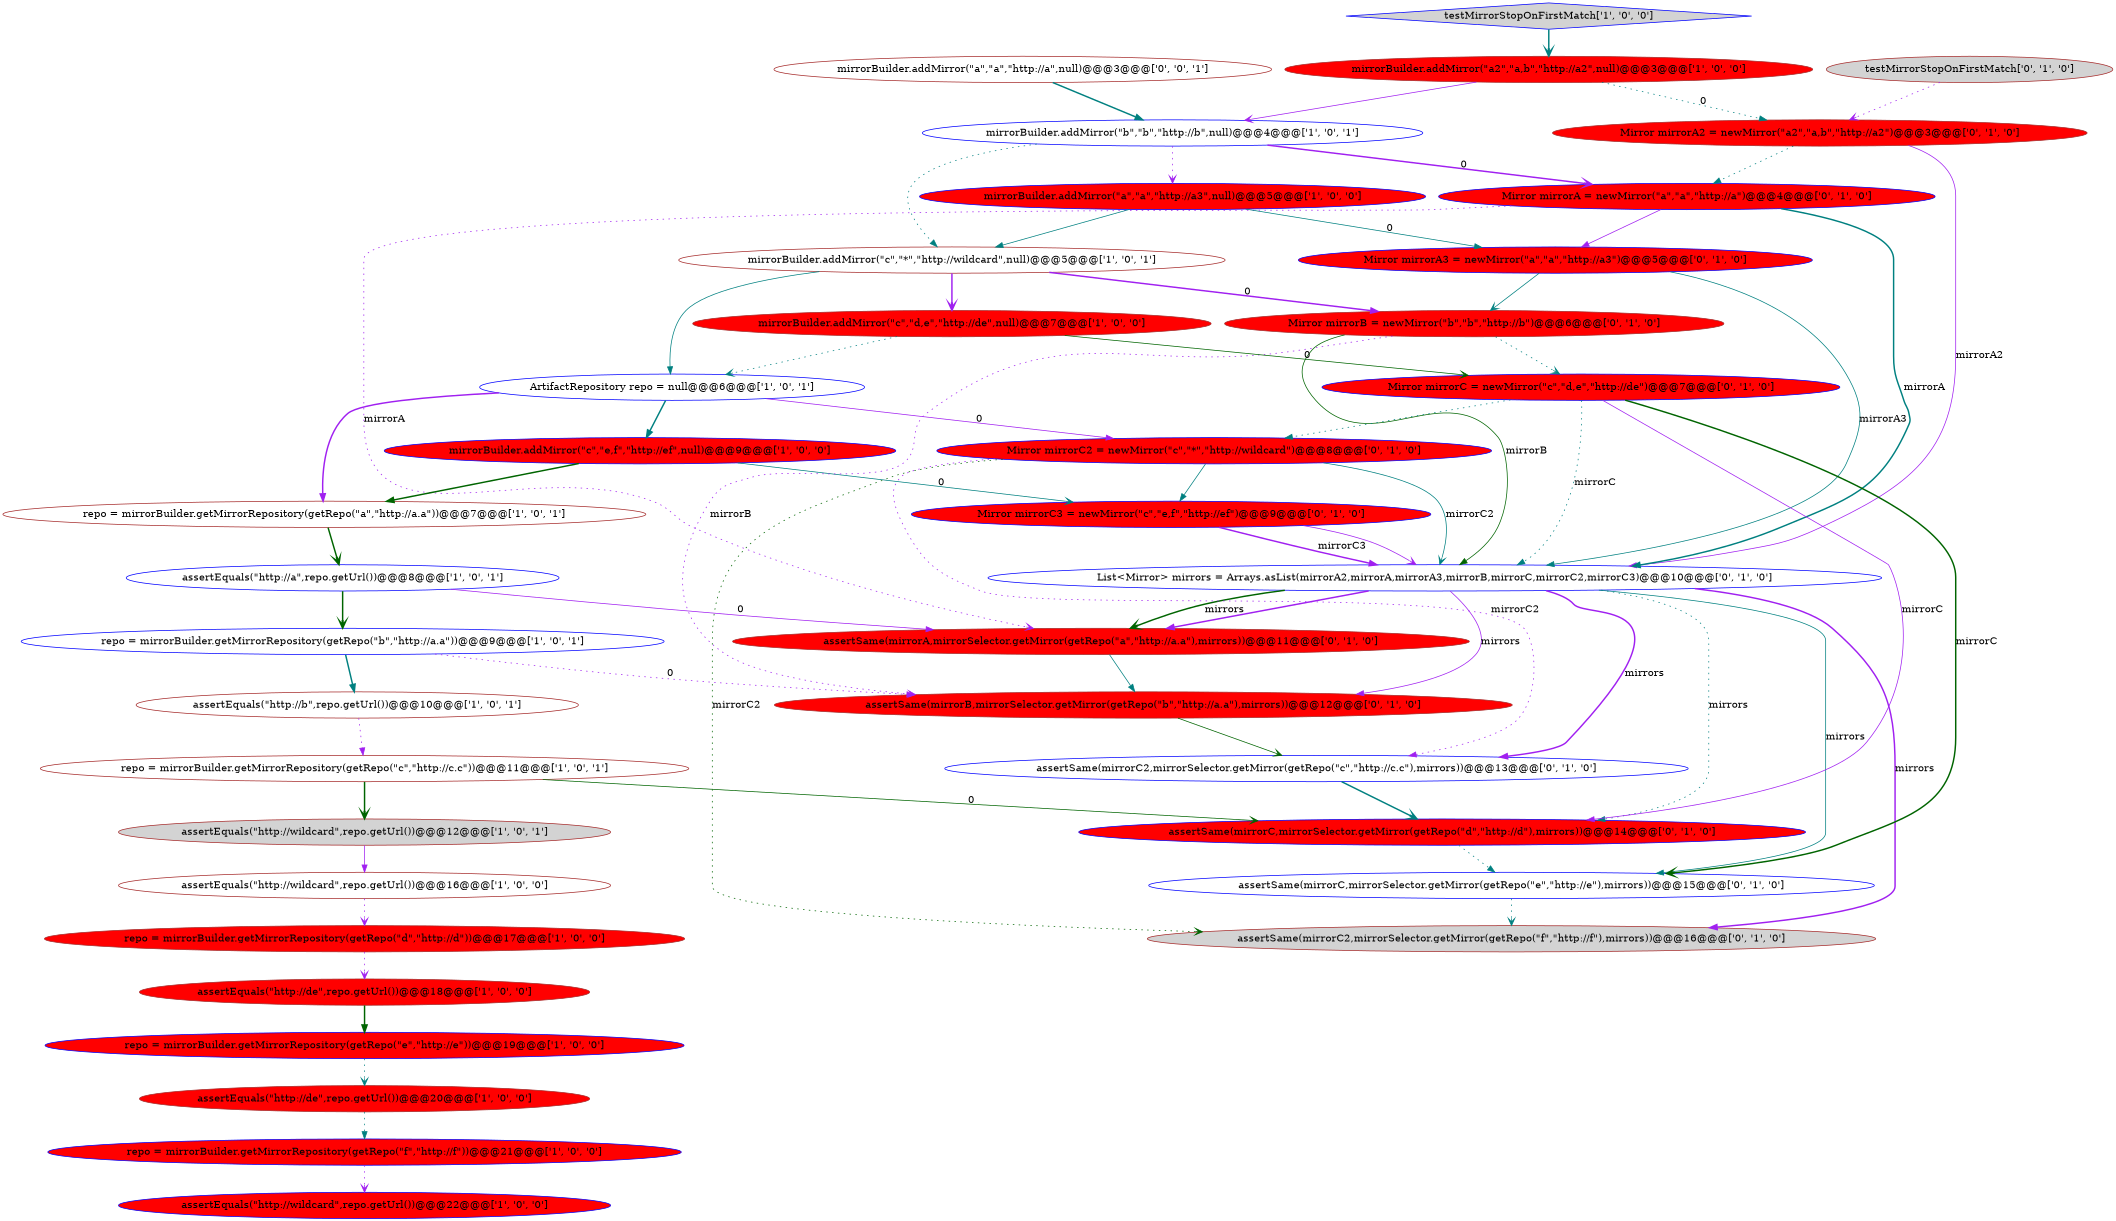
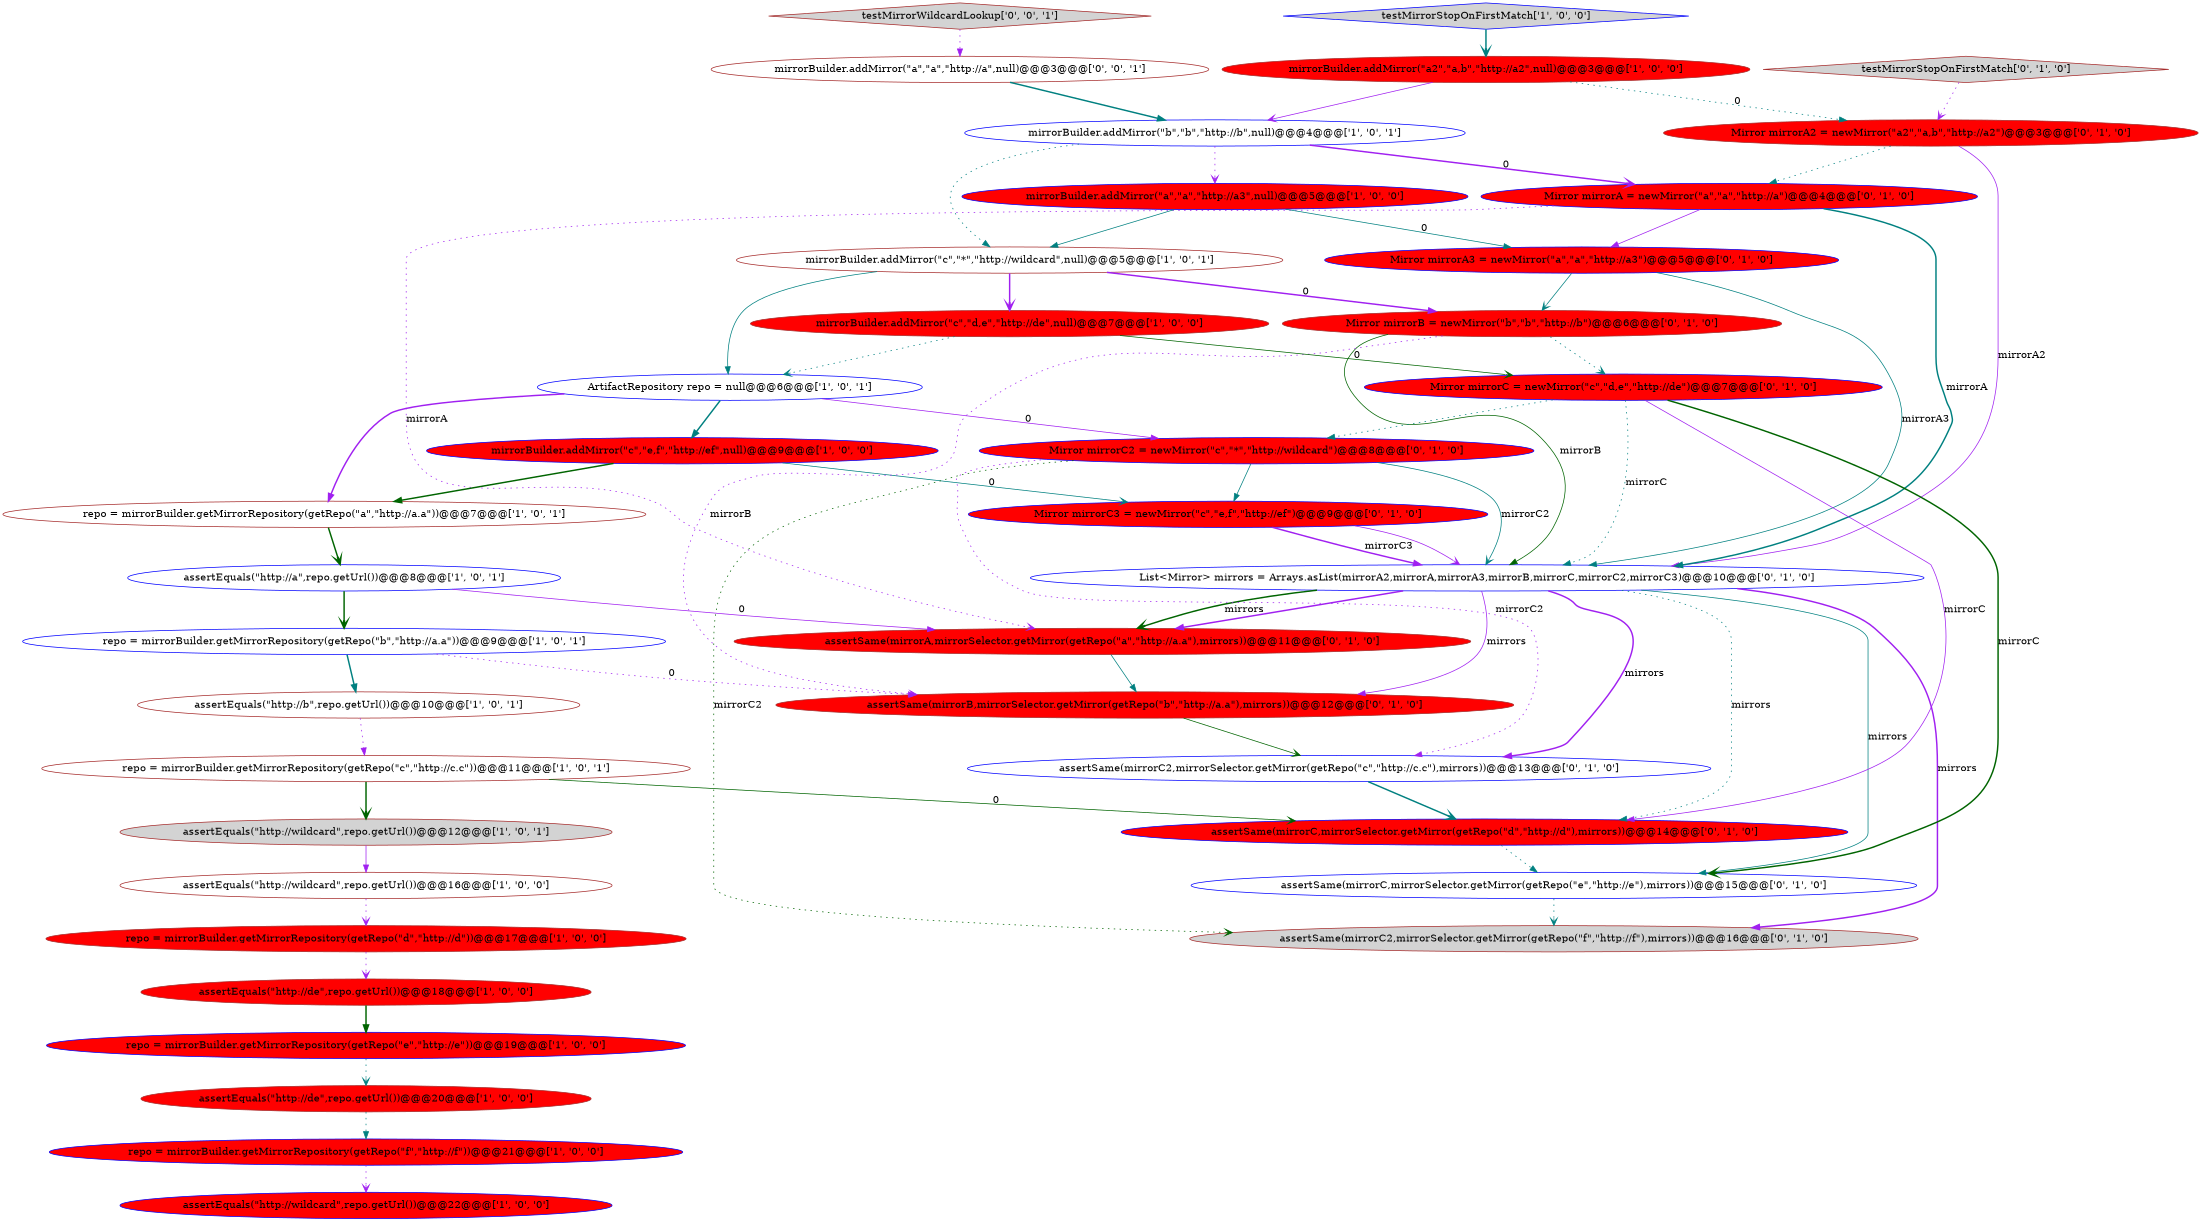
none -> (960, 16)
(1970, 69) -> (1966, 69)
